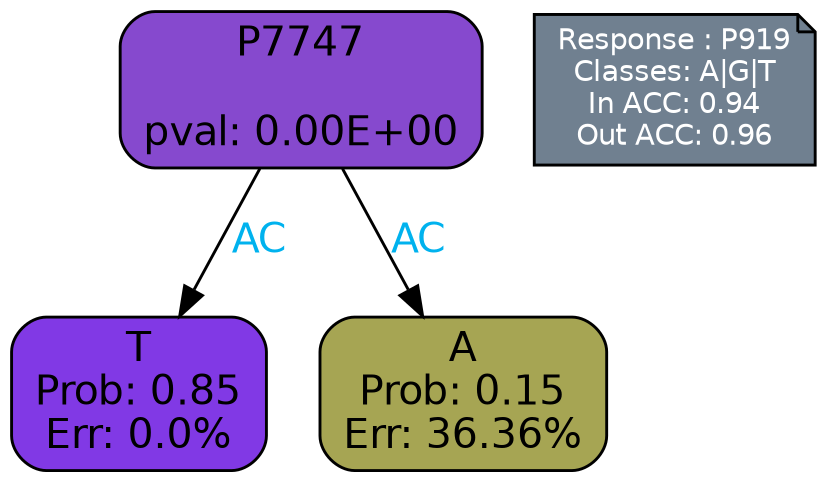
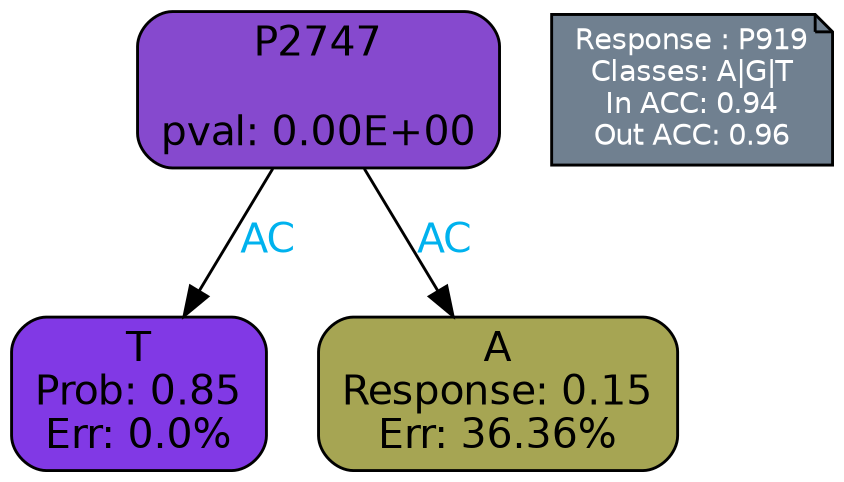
(301, 90) -> (319, 90)
(463, 394) -> (498, 394)
